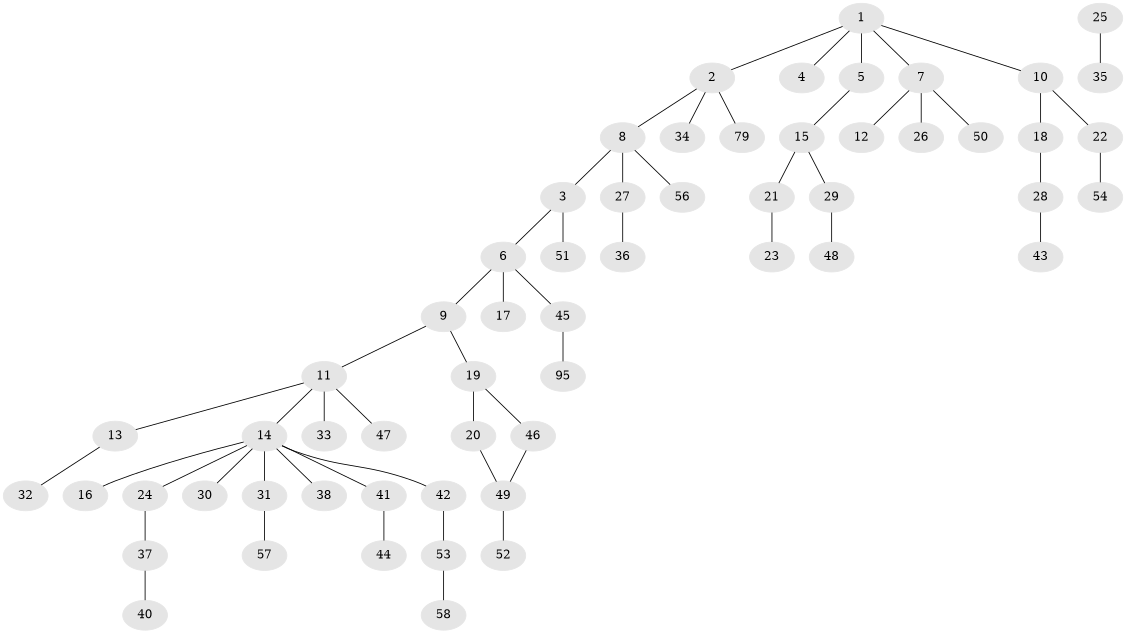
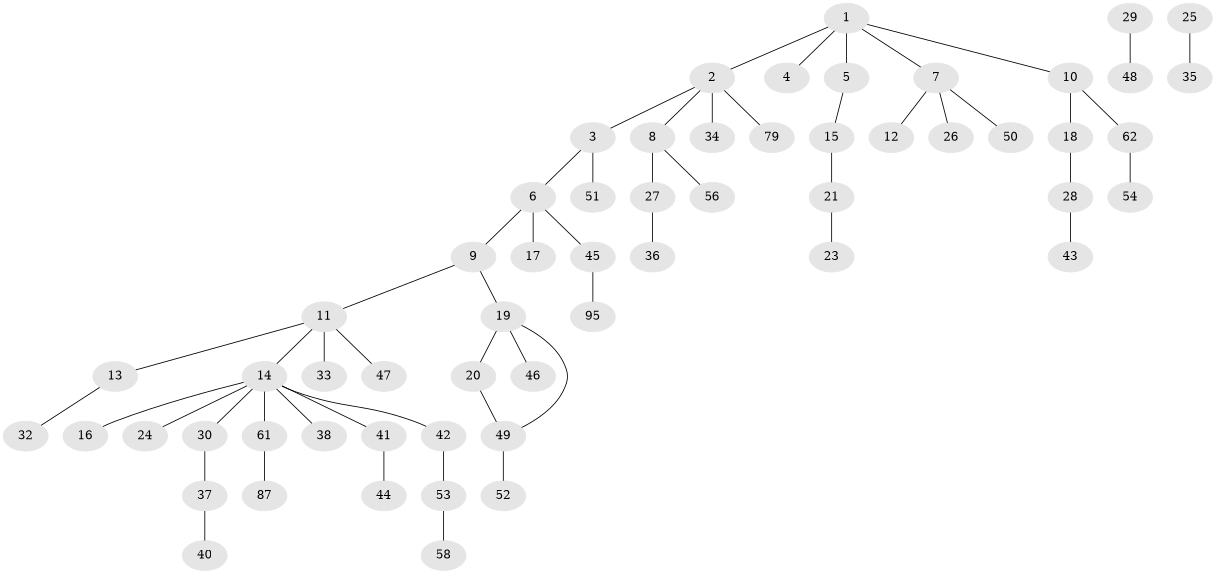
(1100, 138) -> (1130, 138)
(593, 167) -> (653, 108)
(817, 168) -> none
(518, 466) -> (567, 376)
(265, 496) -> (265, 436)
(145, 526) -> (205, 466)
(265, 556) -> (265, 496)
